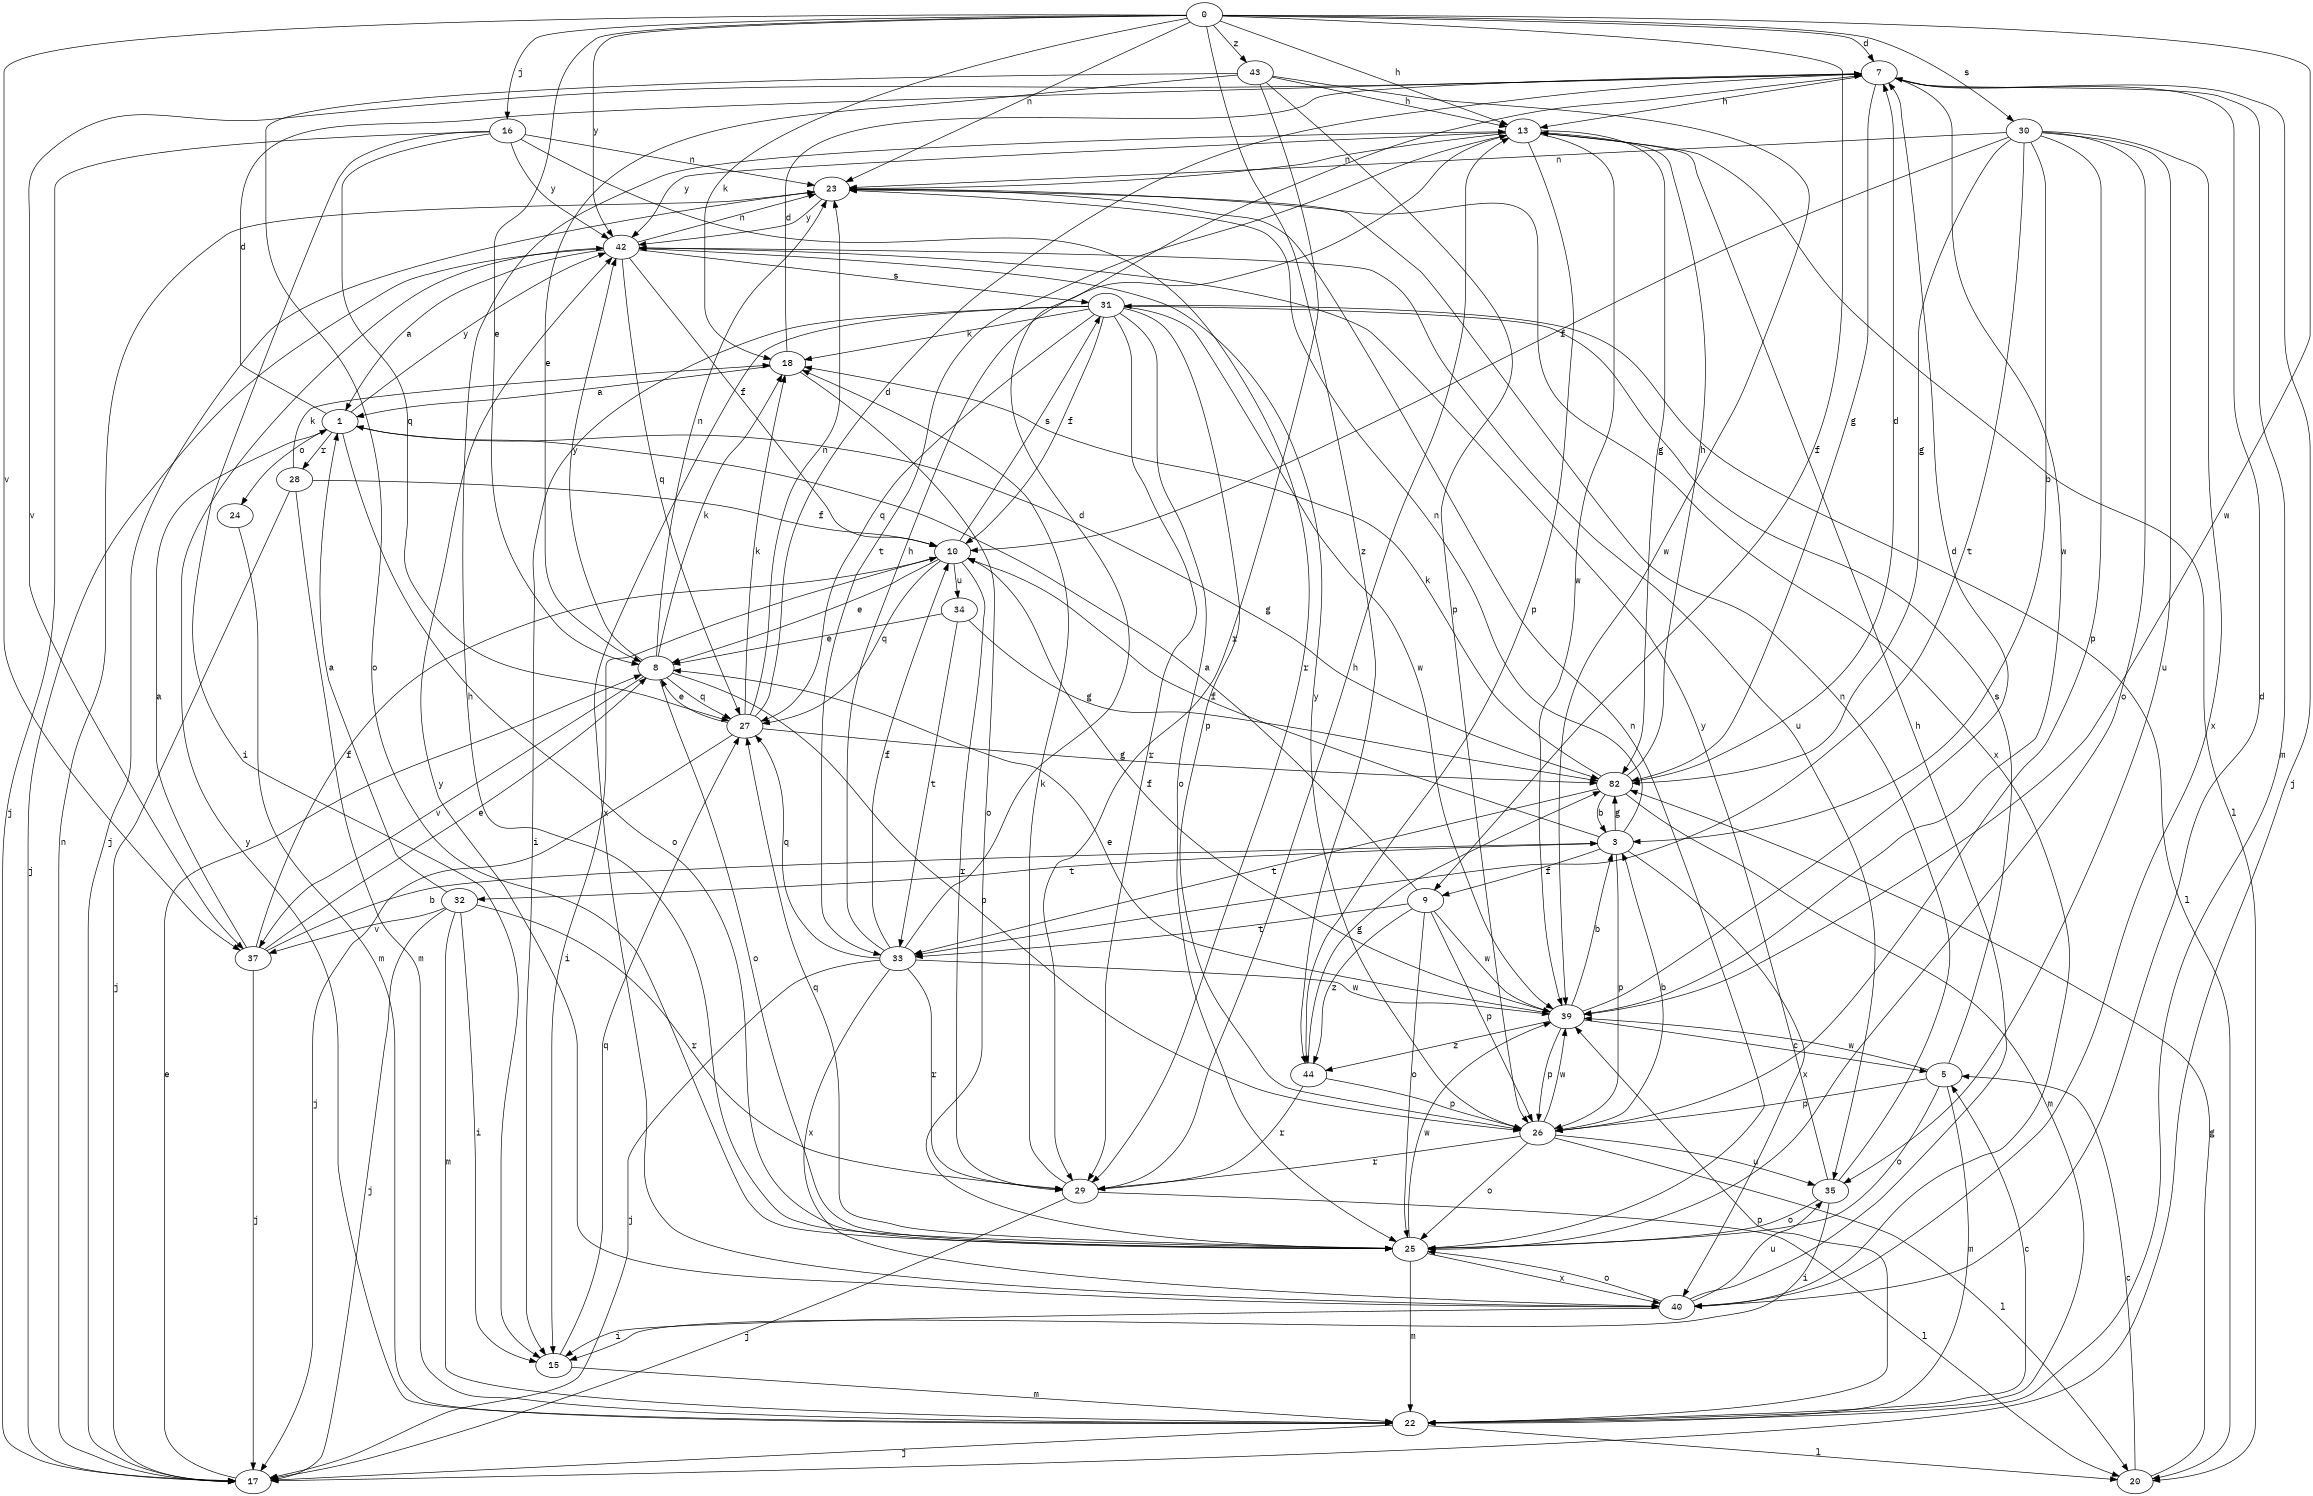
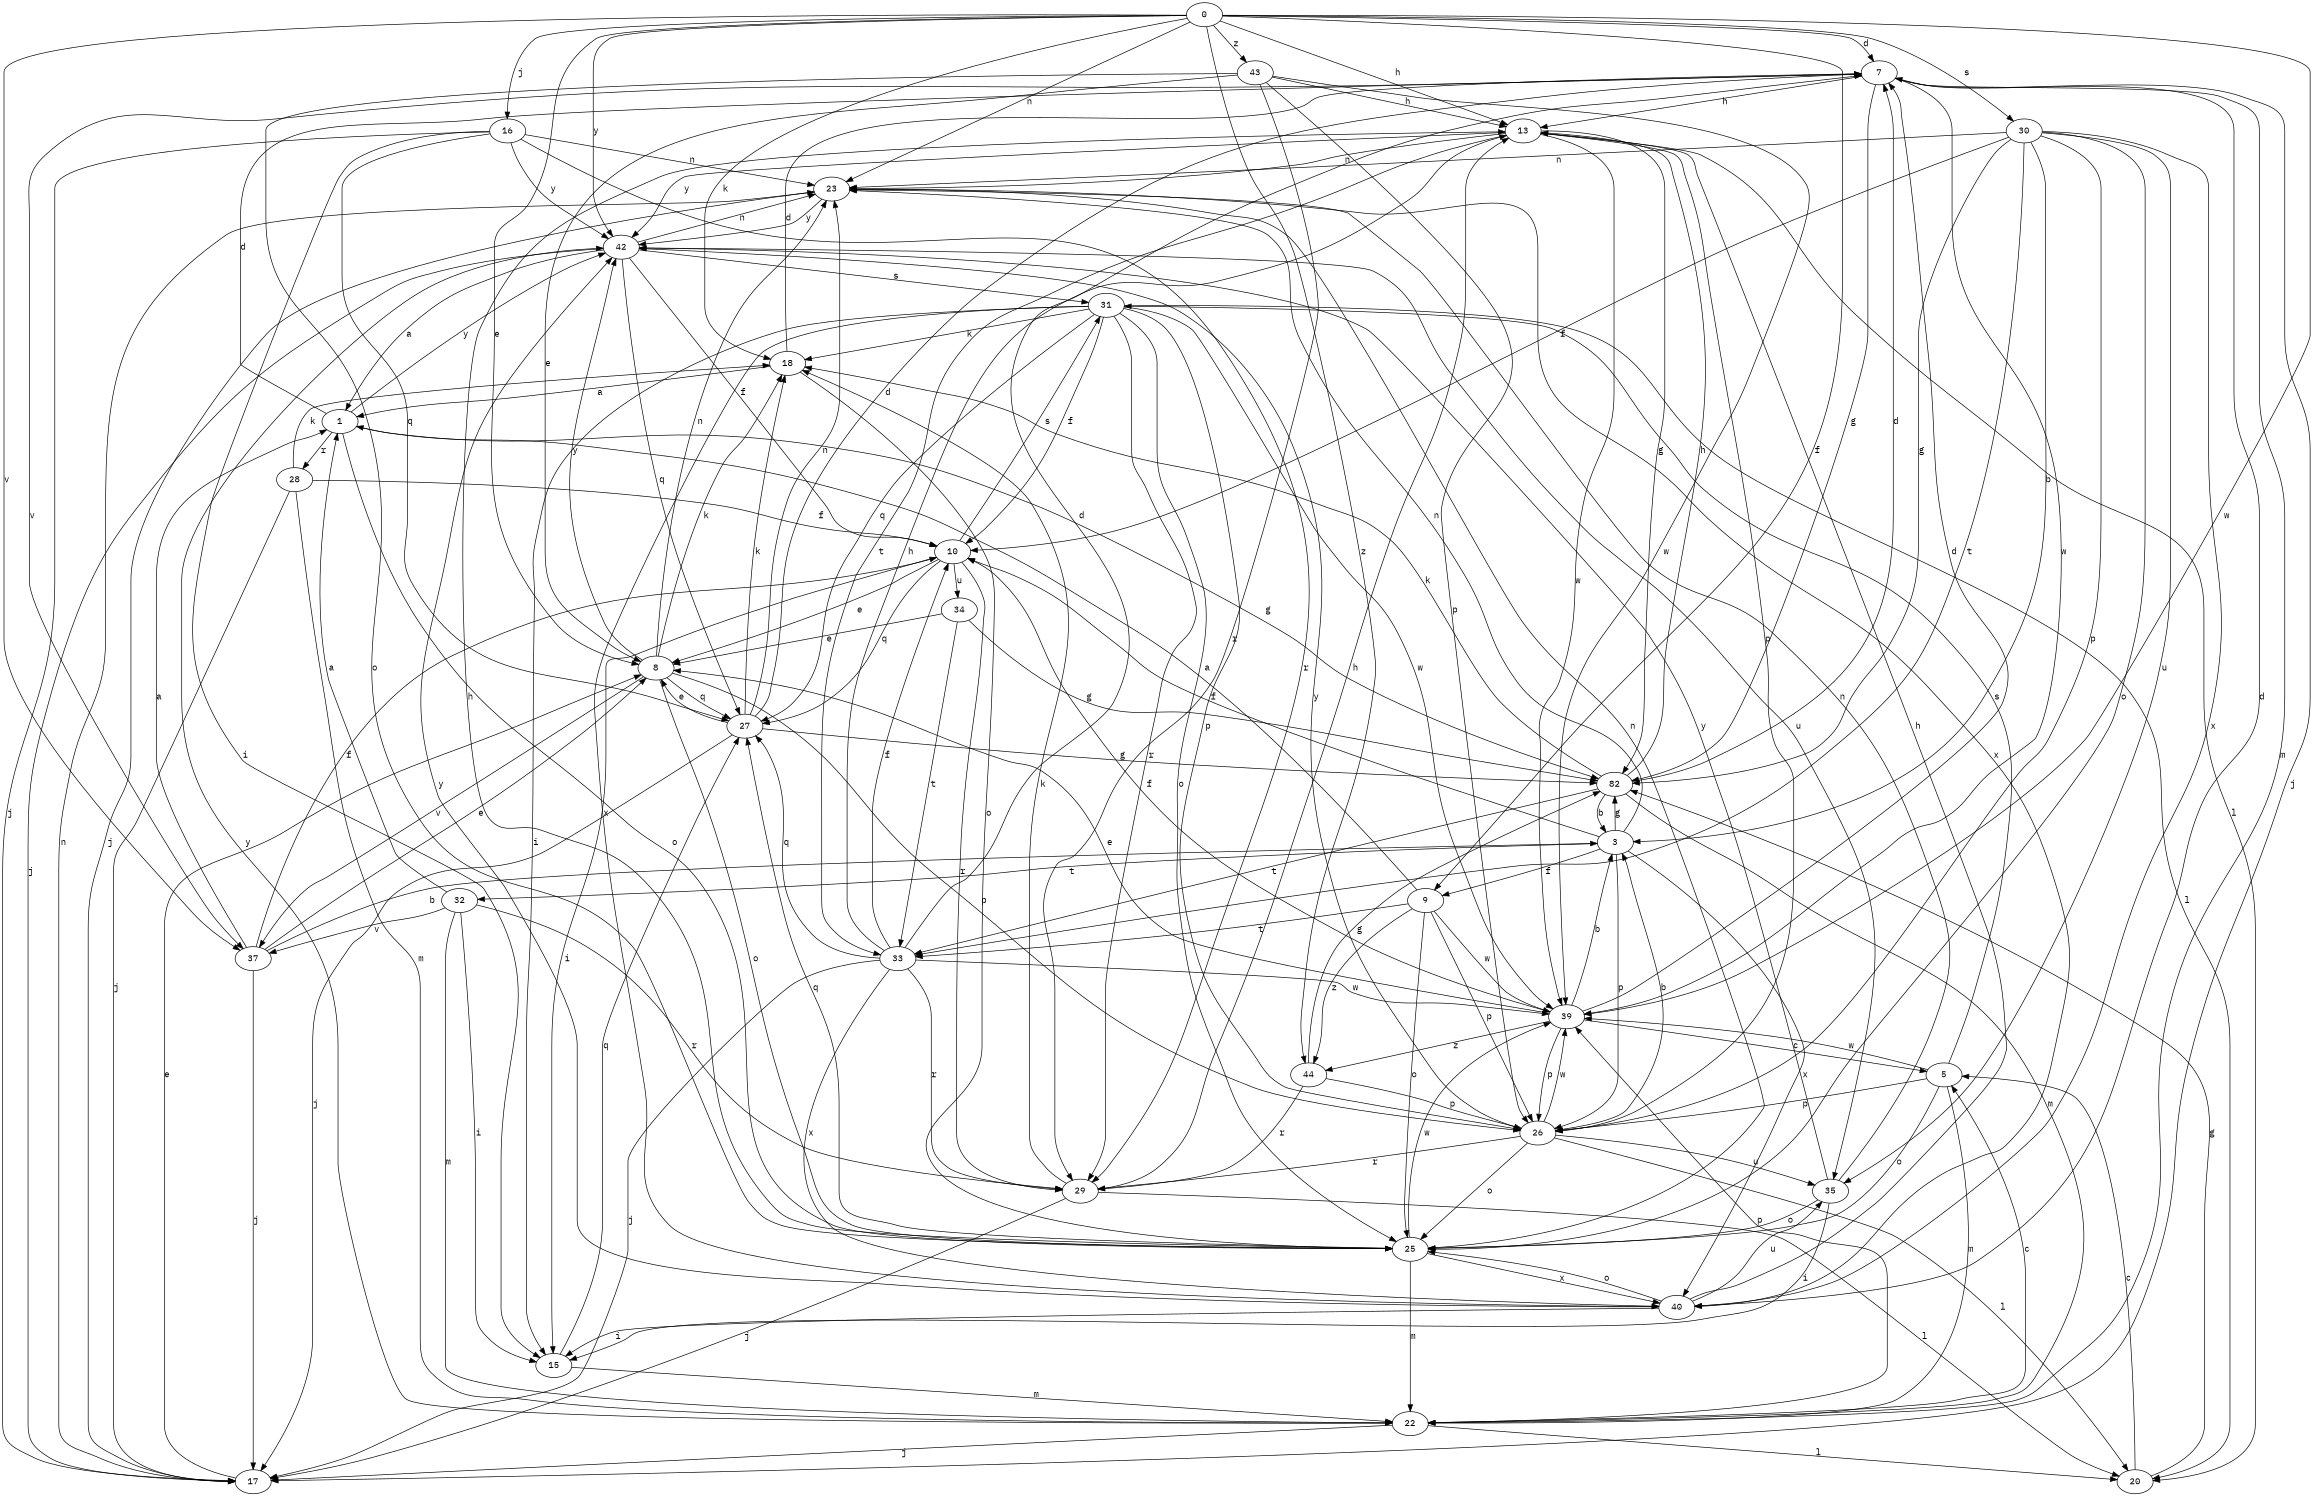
(235, 516) -> none
(1530, 600) -> (1764, 634)
(364, 1198) -> none
